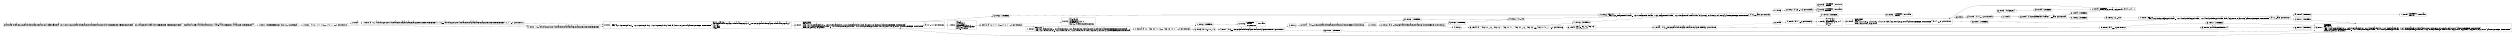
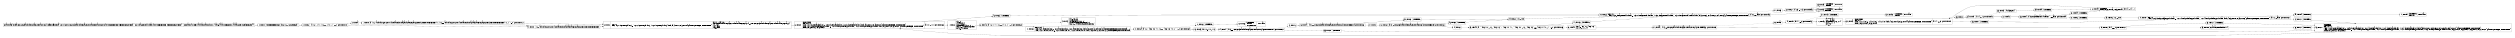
(1074, 23) -> (1080, 23)
